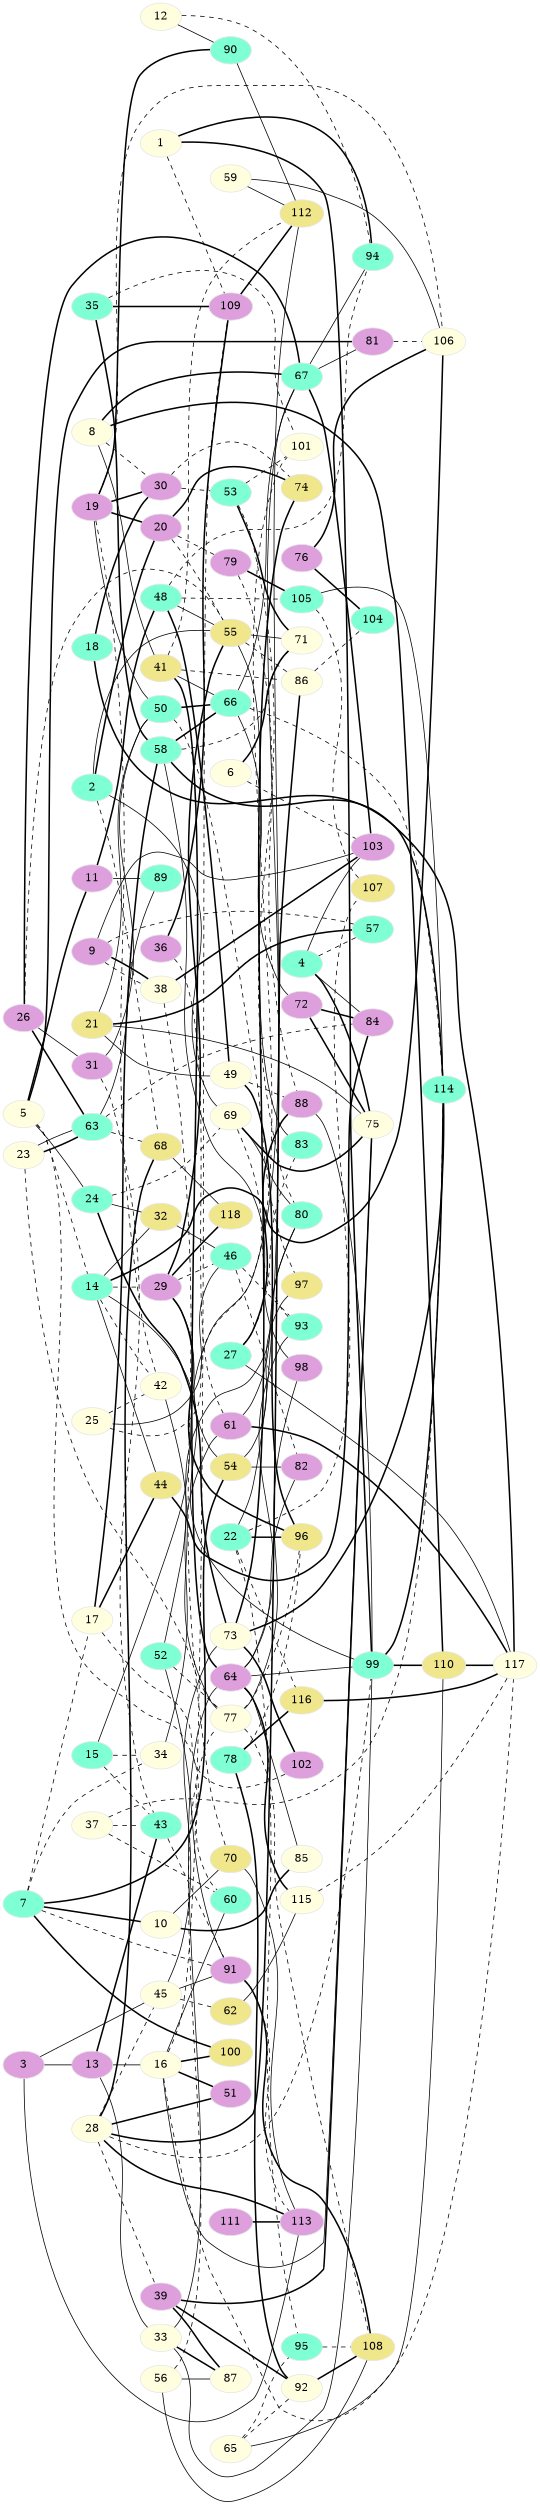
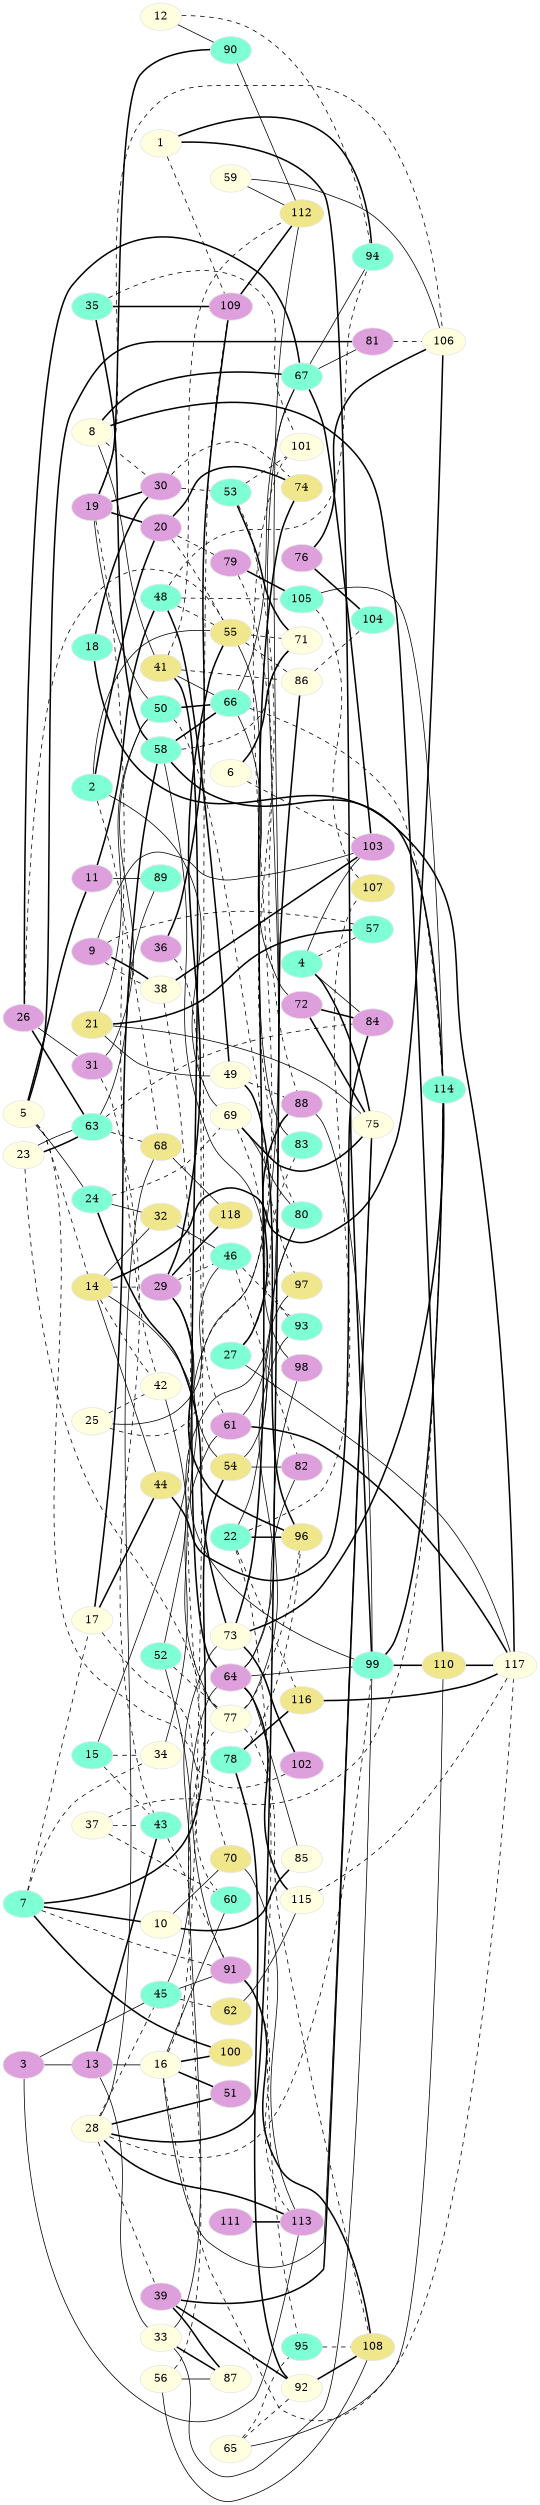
(196, 615) -> (196, 615)
(266, 637) -> (266, 637)
(92, 1287) -> (92, 1287)
(128, 1638) -> (128, 1638)
(161, 1995) -> (161, 1995)
